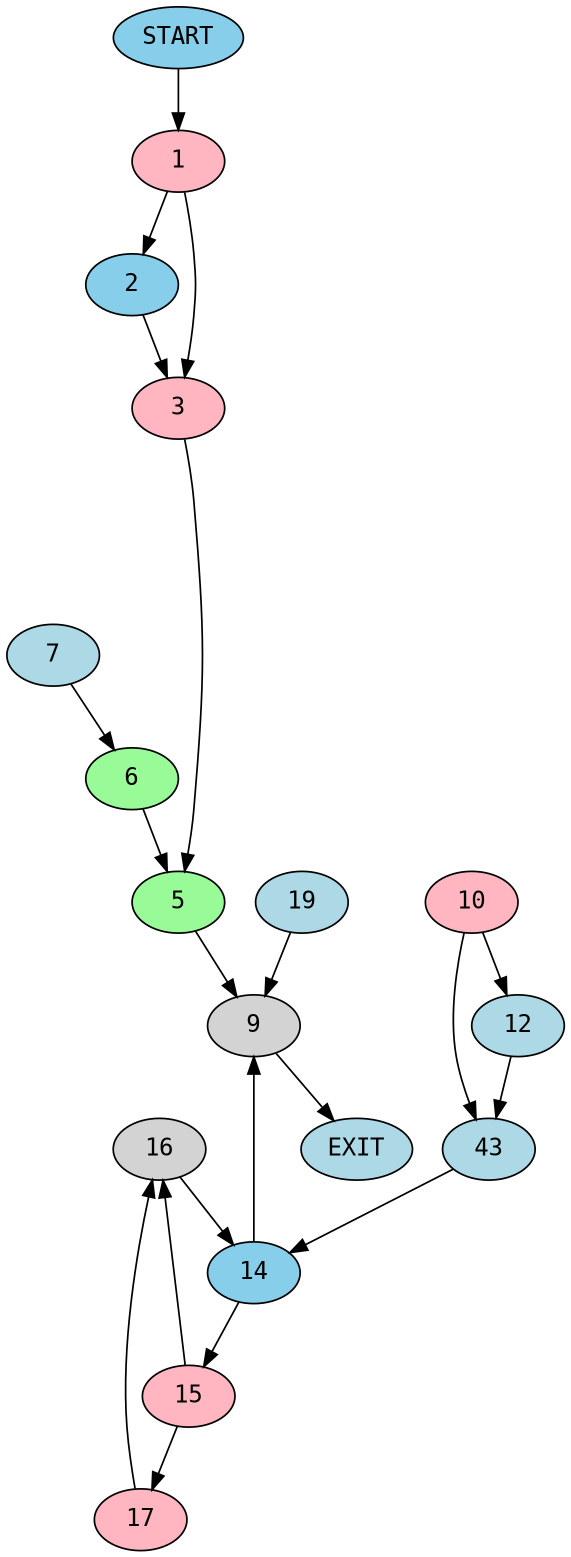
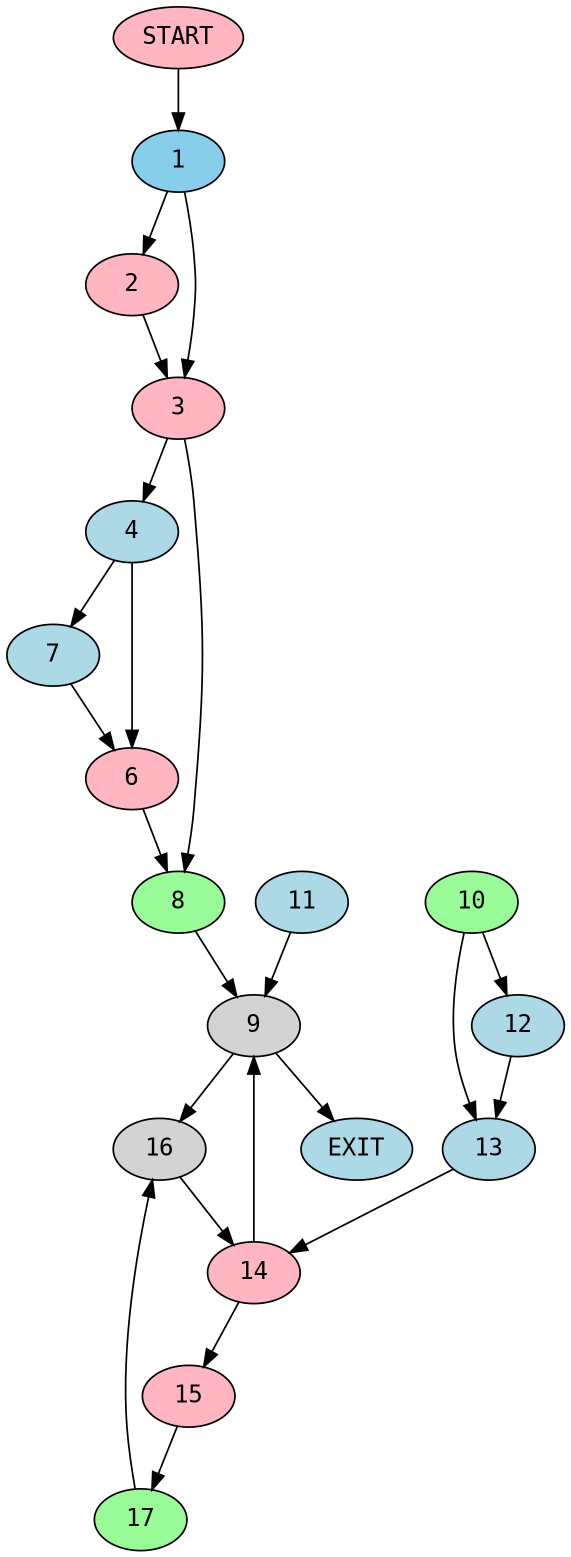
(178, 38) -> (178, 38)
(178, 161) -> (178, 161)
(132, 285) -> (132, 285)
none -> (132, 532)
(132, 779) -> (132, 779)
(178, 902) -> (178, 902)
(302, 902) -> (302, 902)
(472, 902) -> (472, 902)
(489, 1149) -> (489, 1149)
(254, 1273) -> (254, 1273)
(175, 1281) -> (212, 1081)
(141, 1520) -> (141, 1520)
